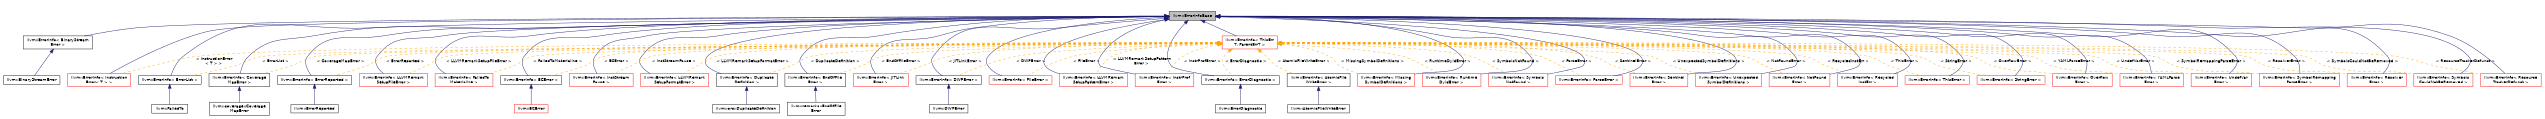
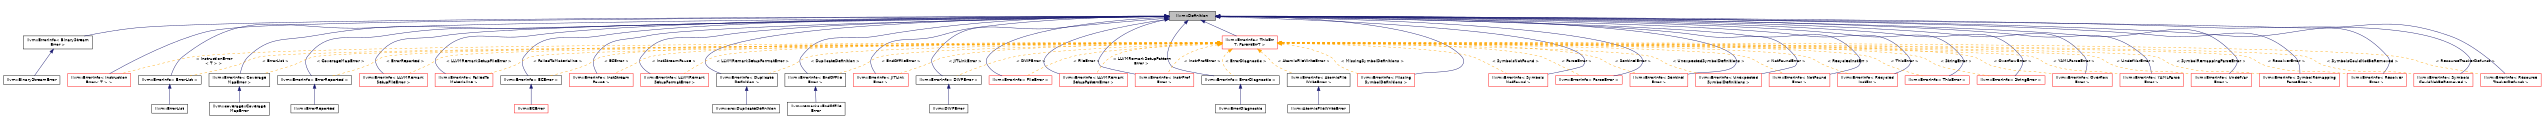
(1192, 16) -> (1192, 16)
(1452, 80) -> none
(170, 109) -> (170, 109)
